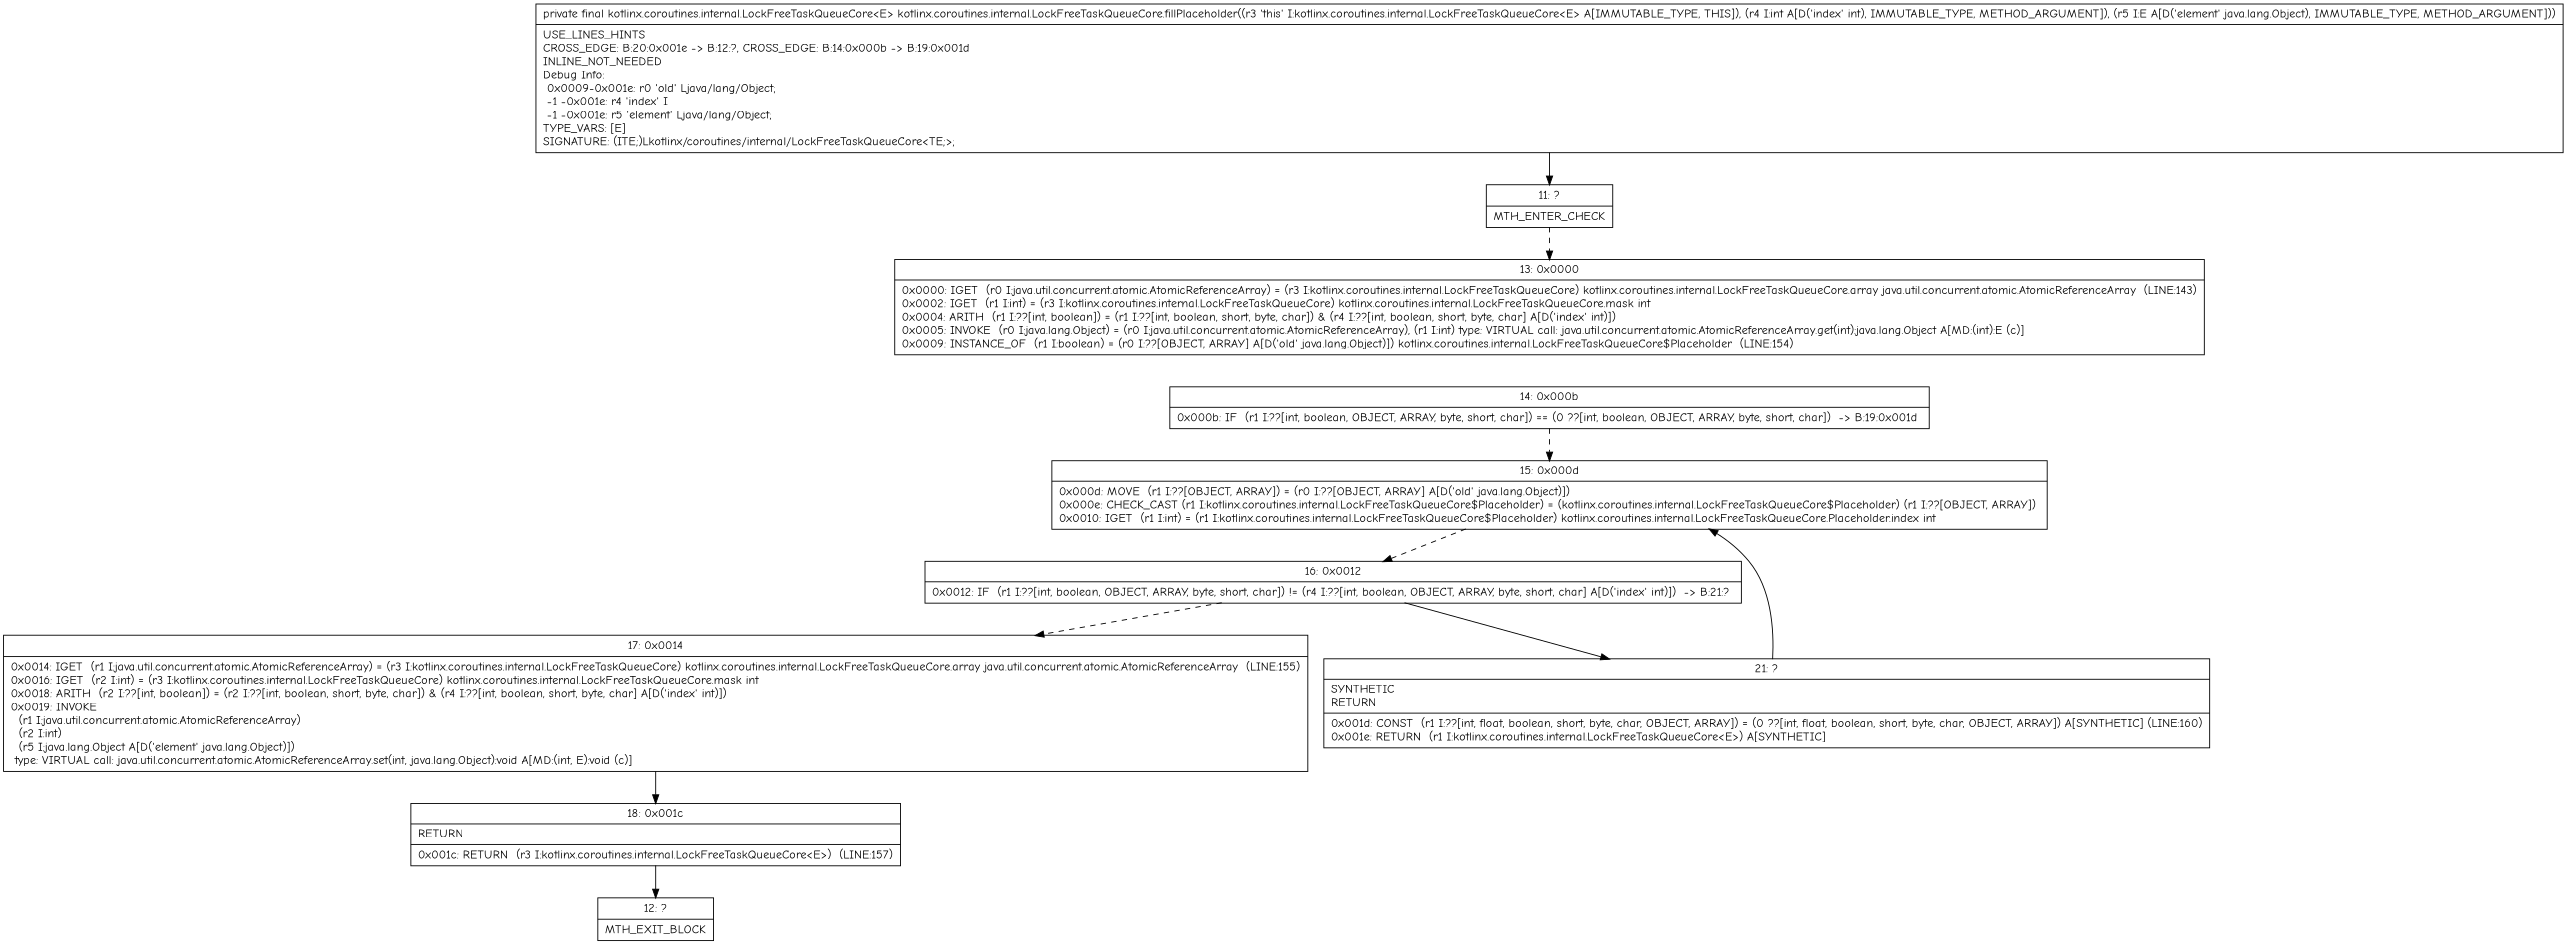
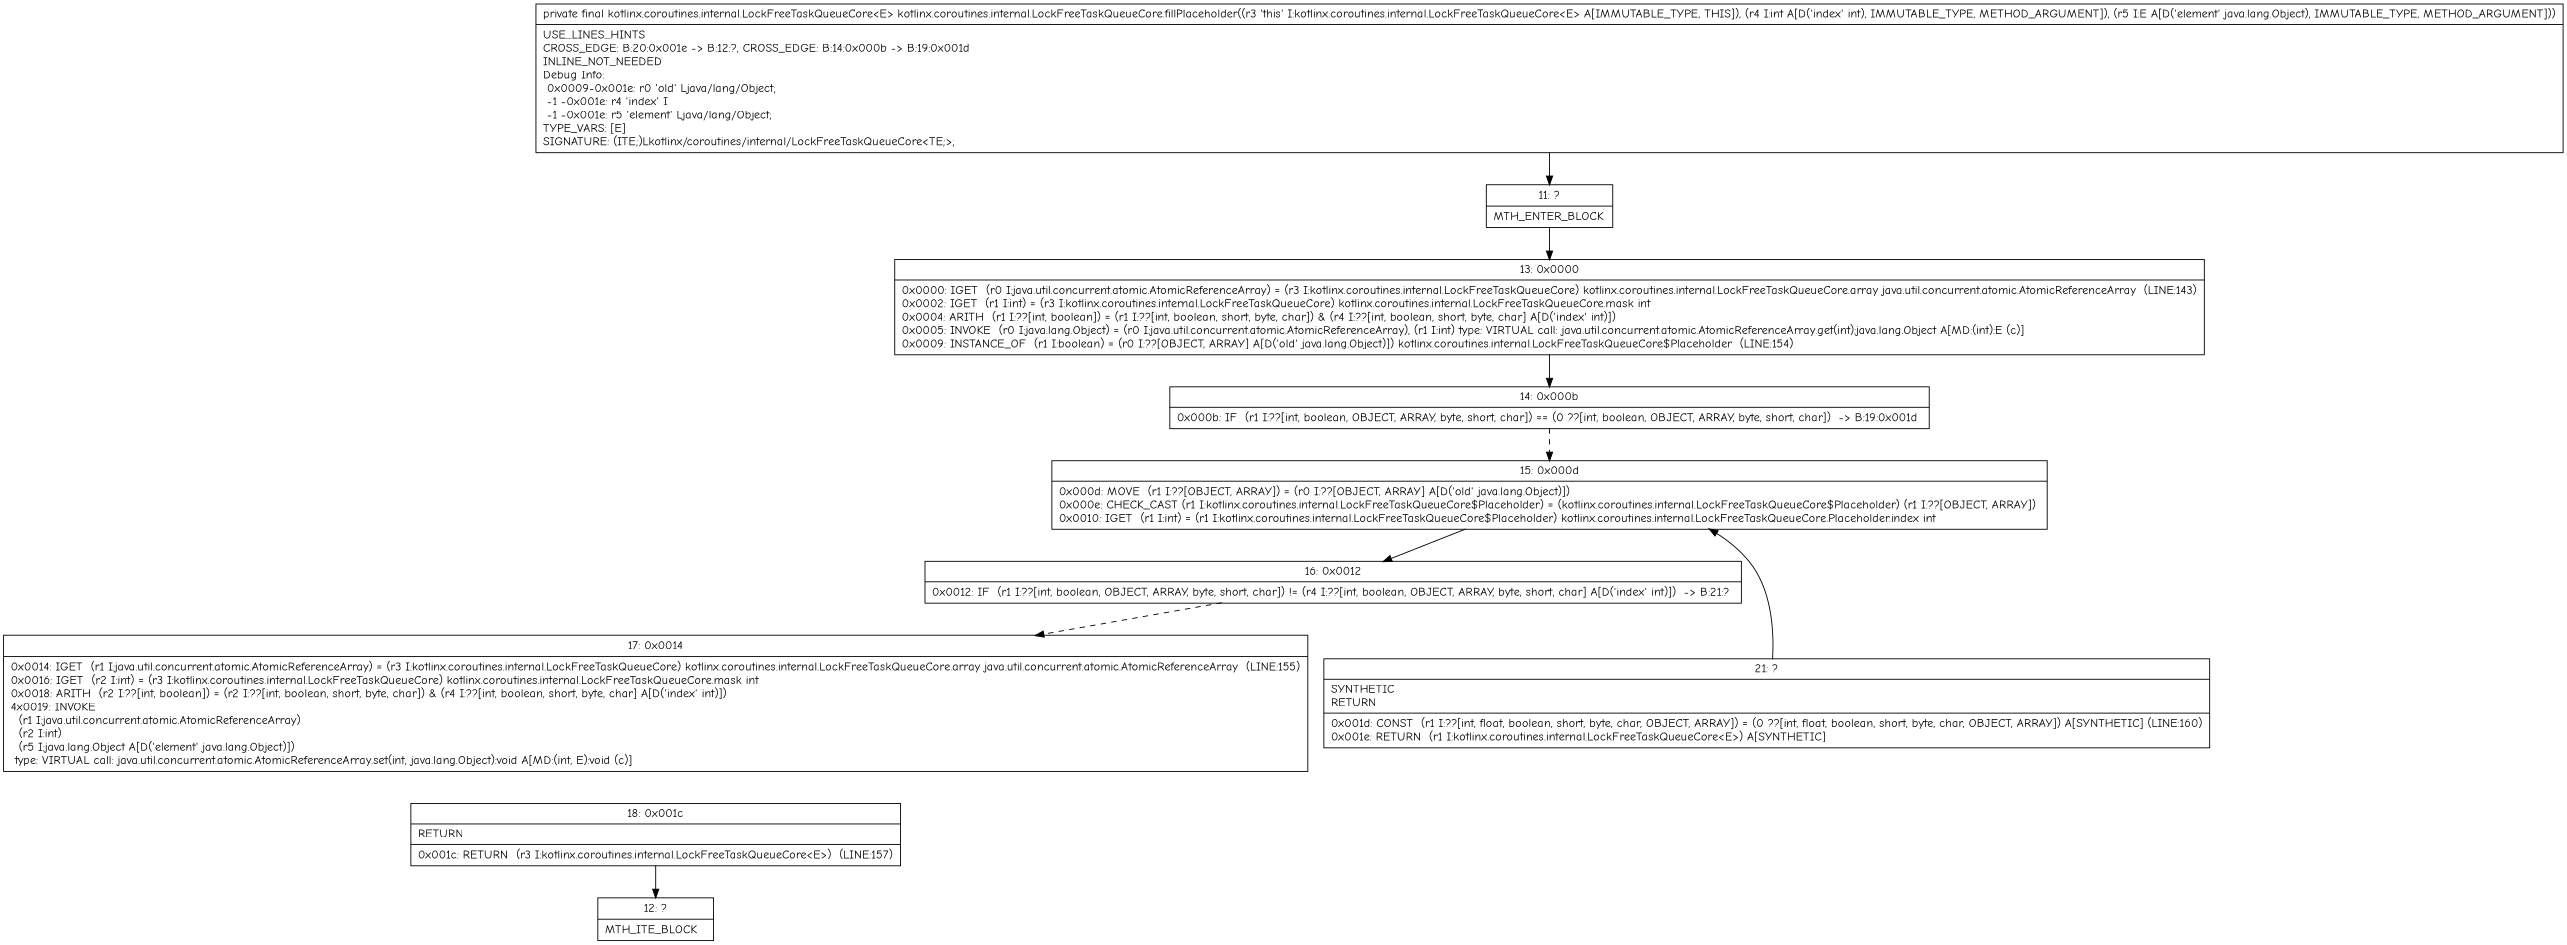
(1550, 216) -> (1549, 216)
(1550, 239) -> (1550, 239)
none -> (1550, 366)
(1429, 544) -> (1429, 544)
(1503, 630) -> none
(58, 707) -> (57, 707)
(656, 783) -> none
(656, 929) -> (651, 929)
